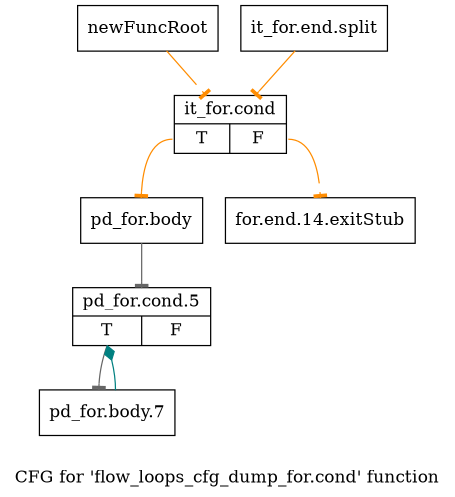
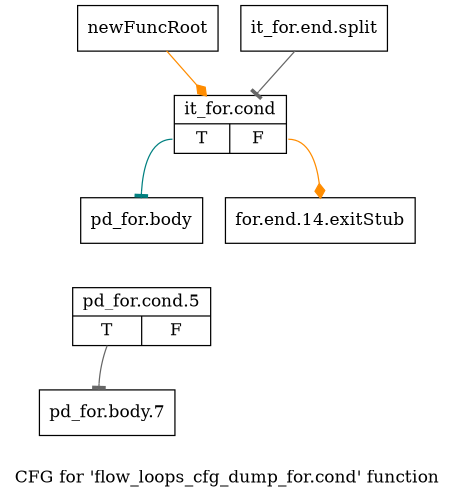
(182, 68) -> (182, 68)
(277, 71) -> (277, 71)
(311, 155) -> (311, 155)
(148, 159) -> (148, 159)
(142, 262) -> none
(114, 375) -> none
